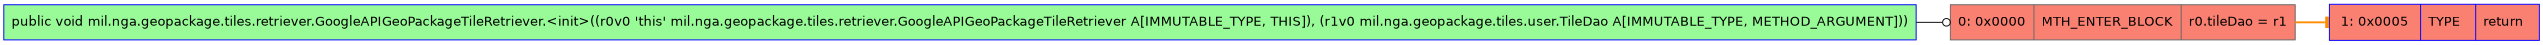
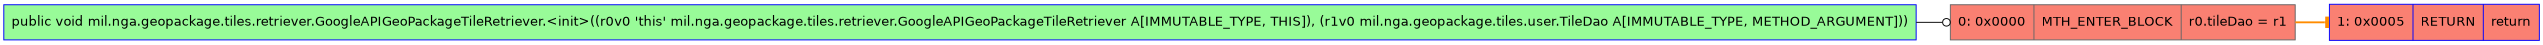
(2444, 22) -> (2448, 22)
